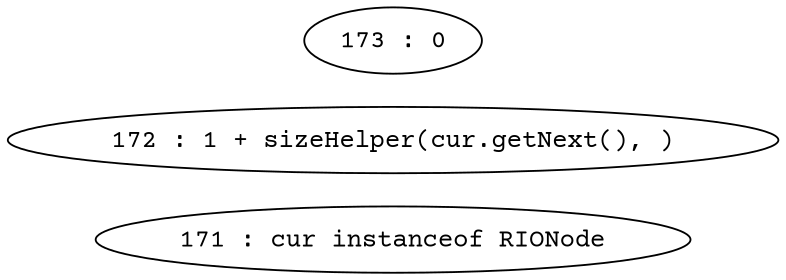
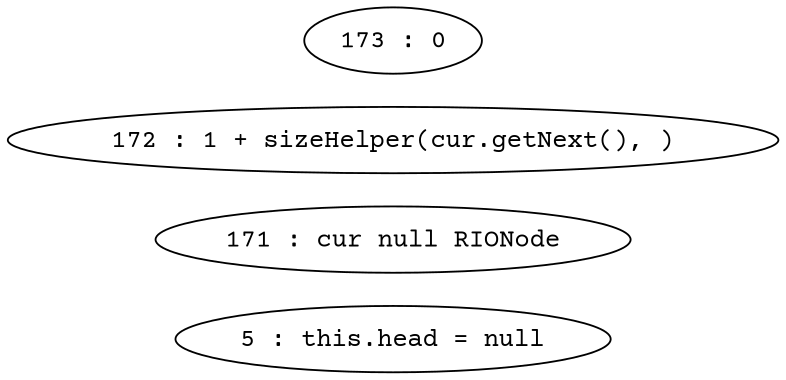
(393, 240) -> (393, 240)
none -> (393, 339)
